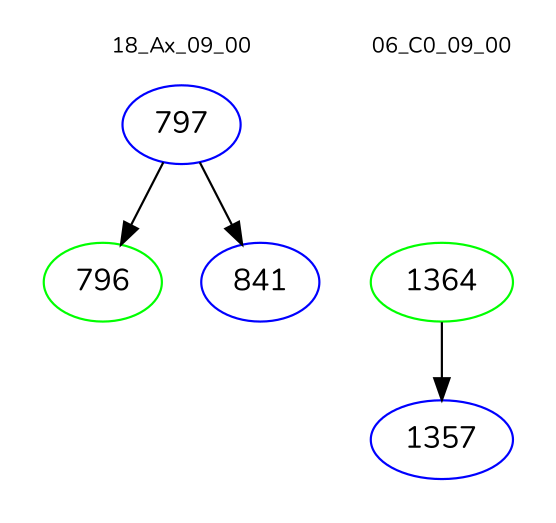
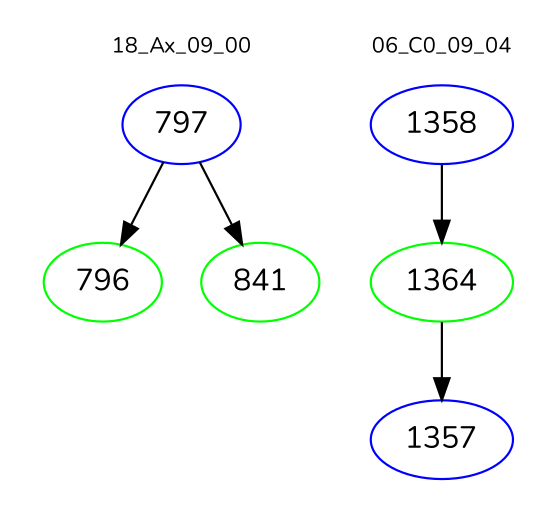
(442, 47) -> (442, 47)
none -> (442, 125)
(260, 282) -> (260, 282)
